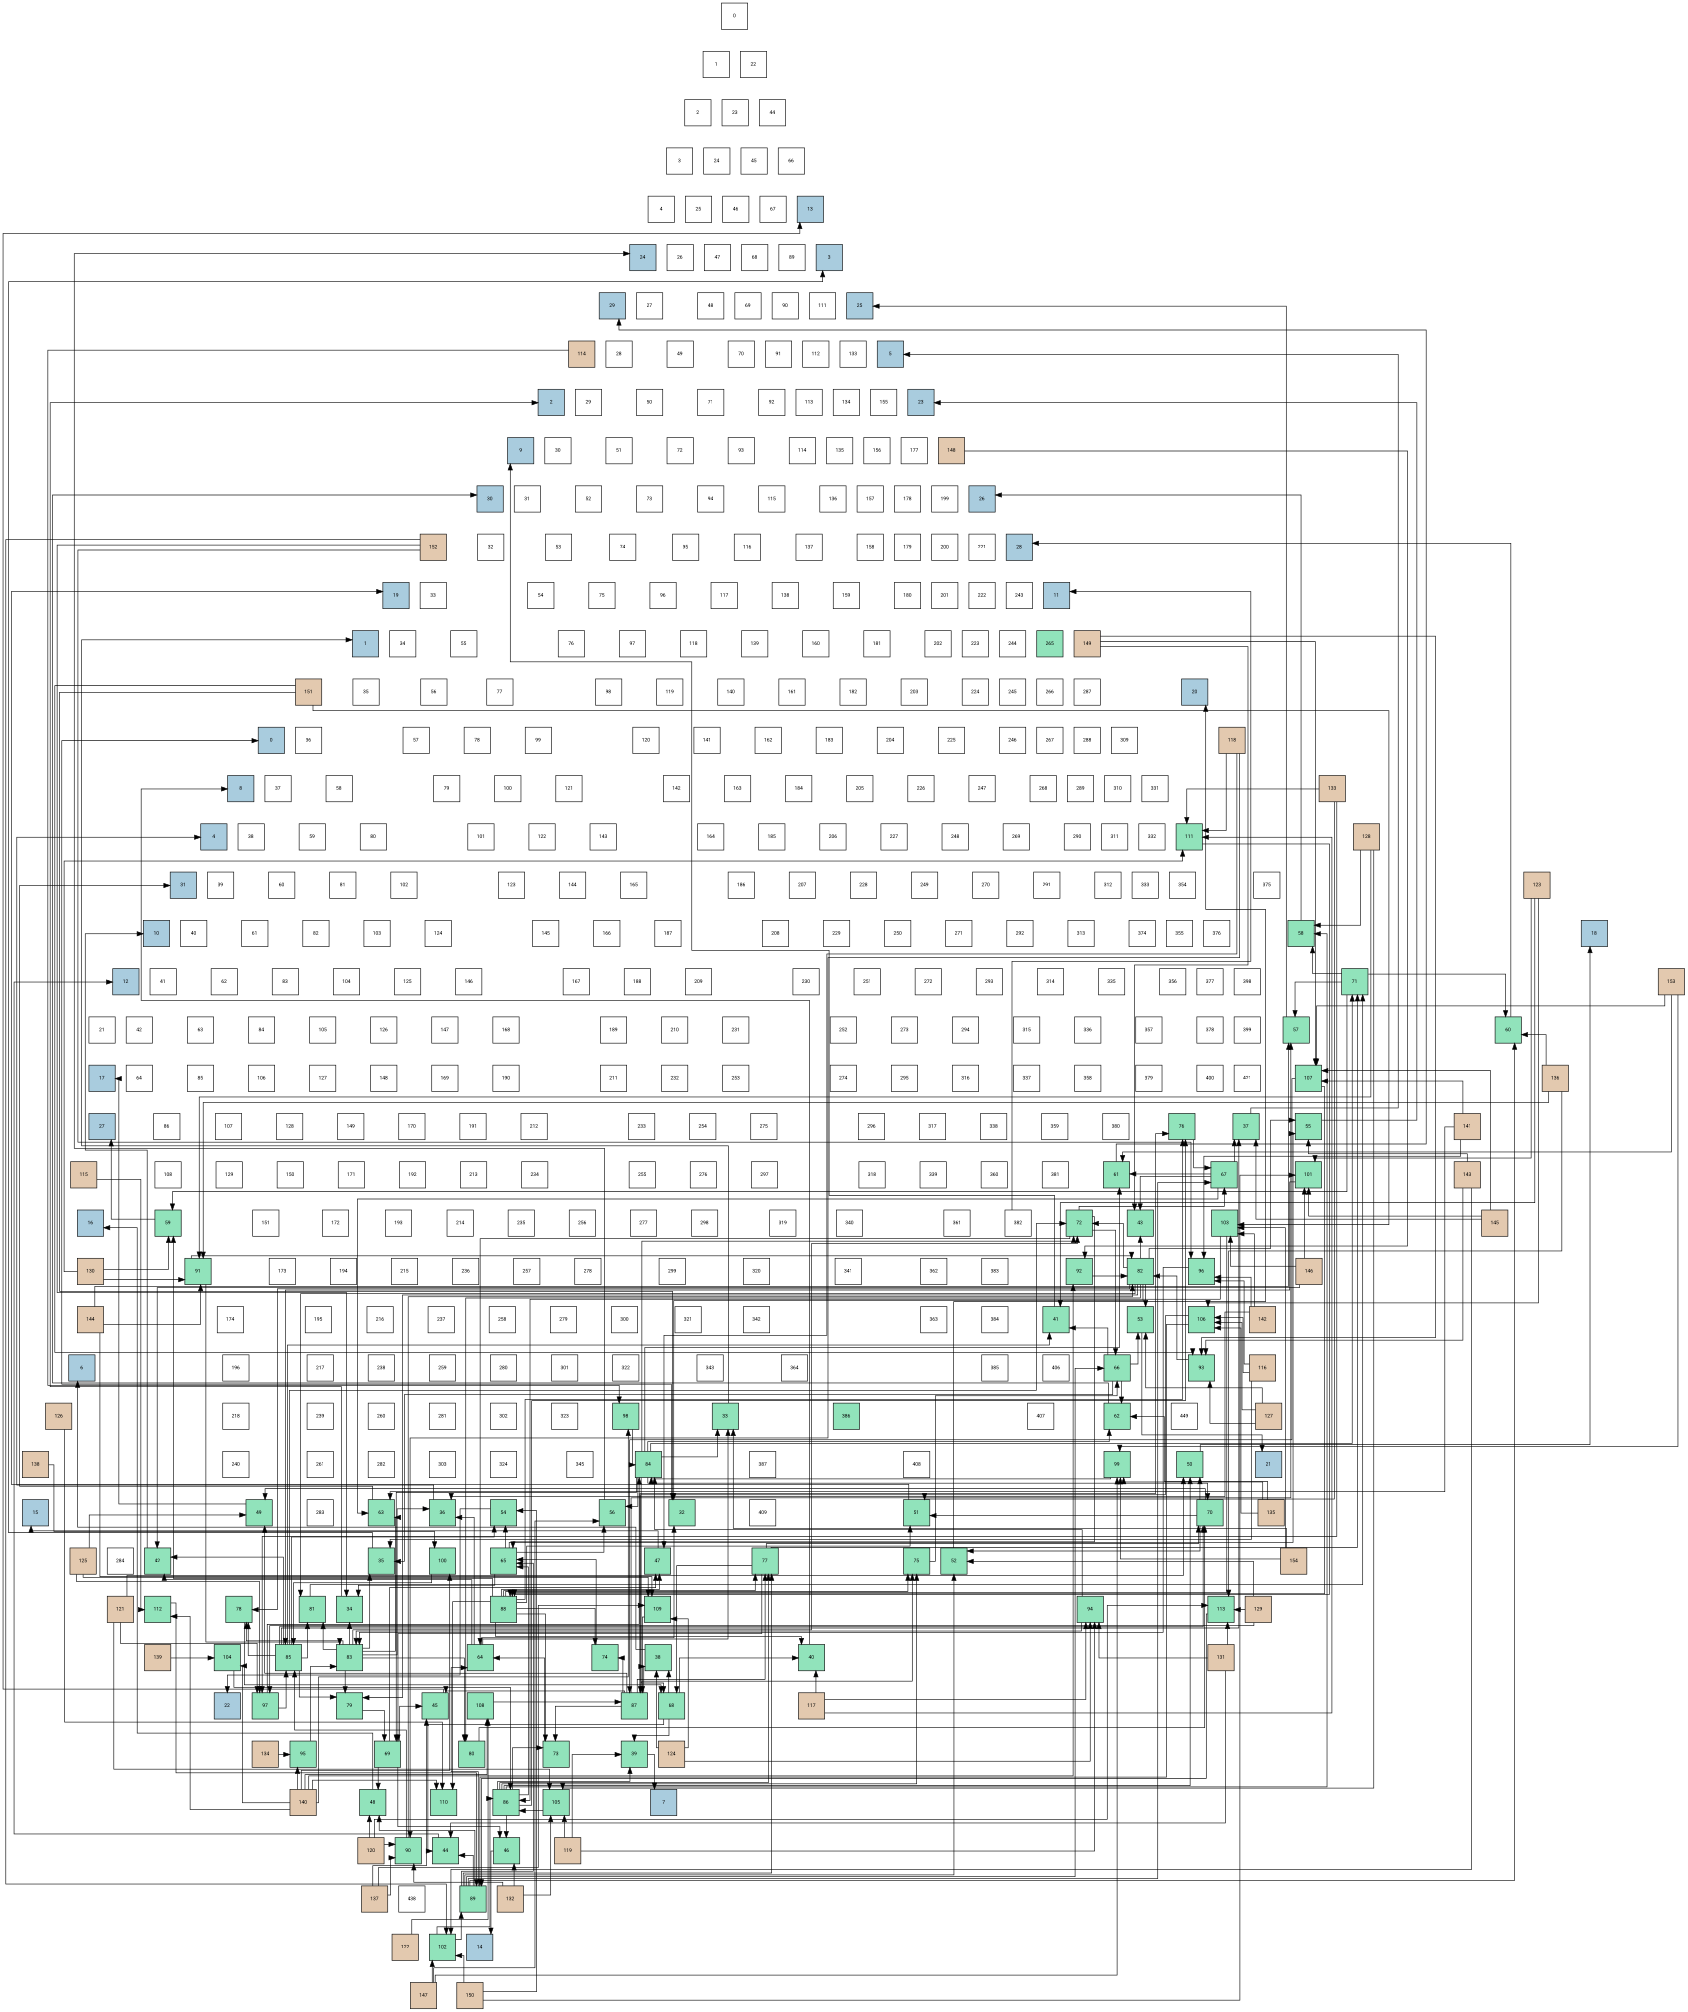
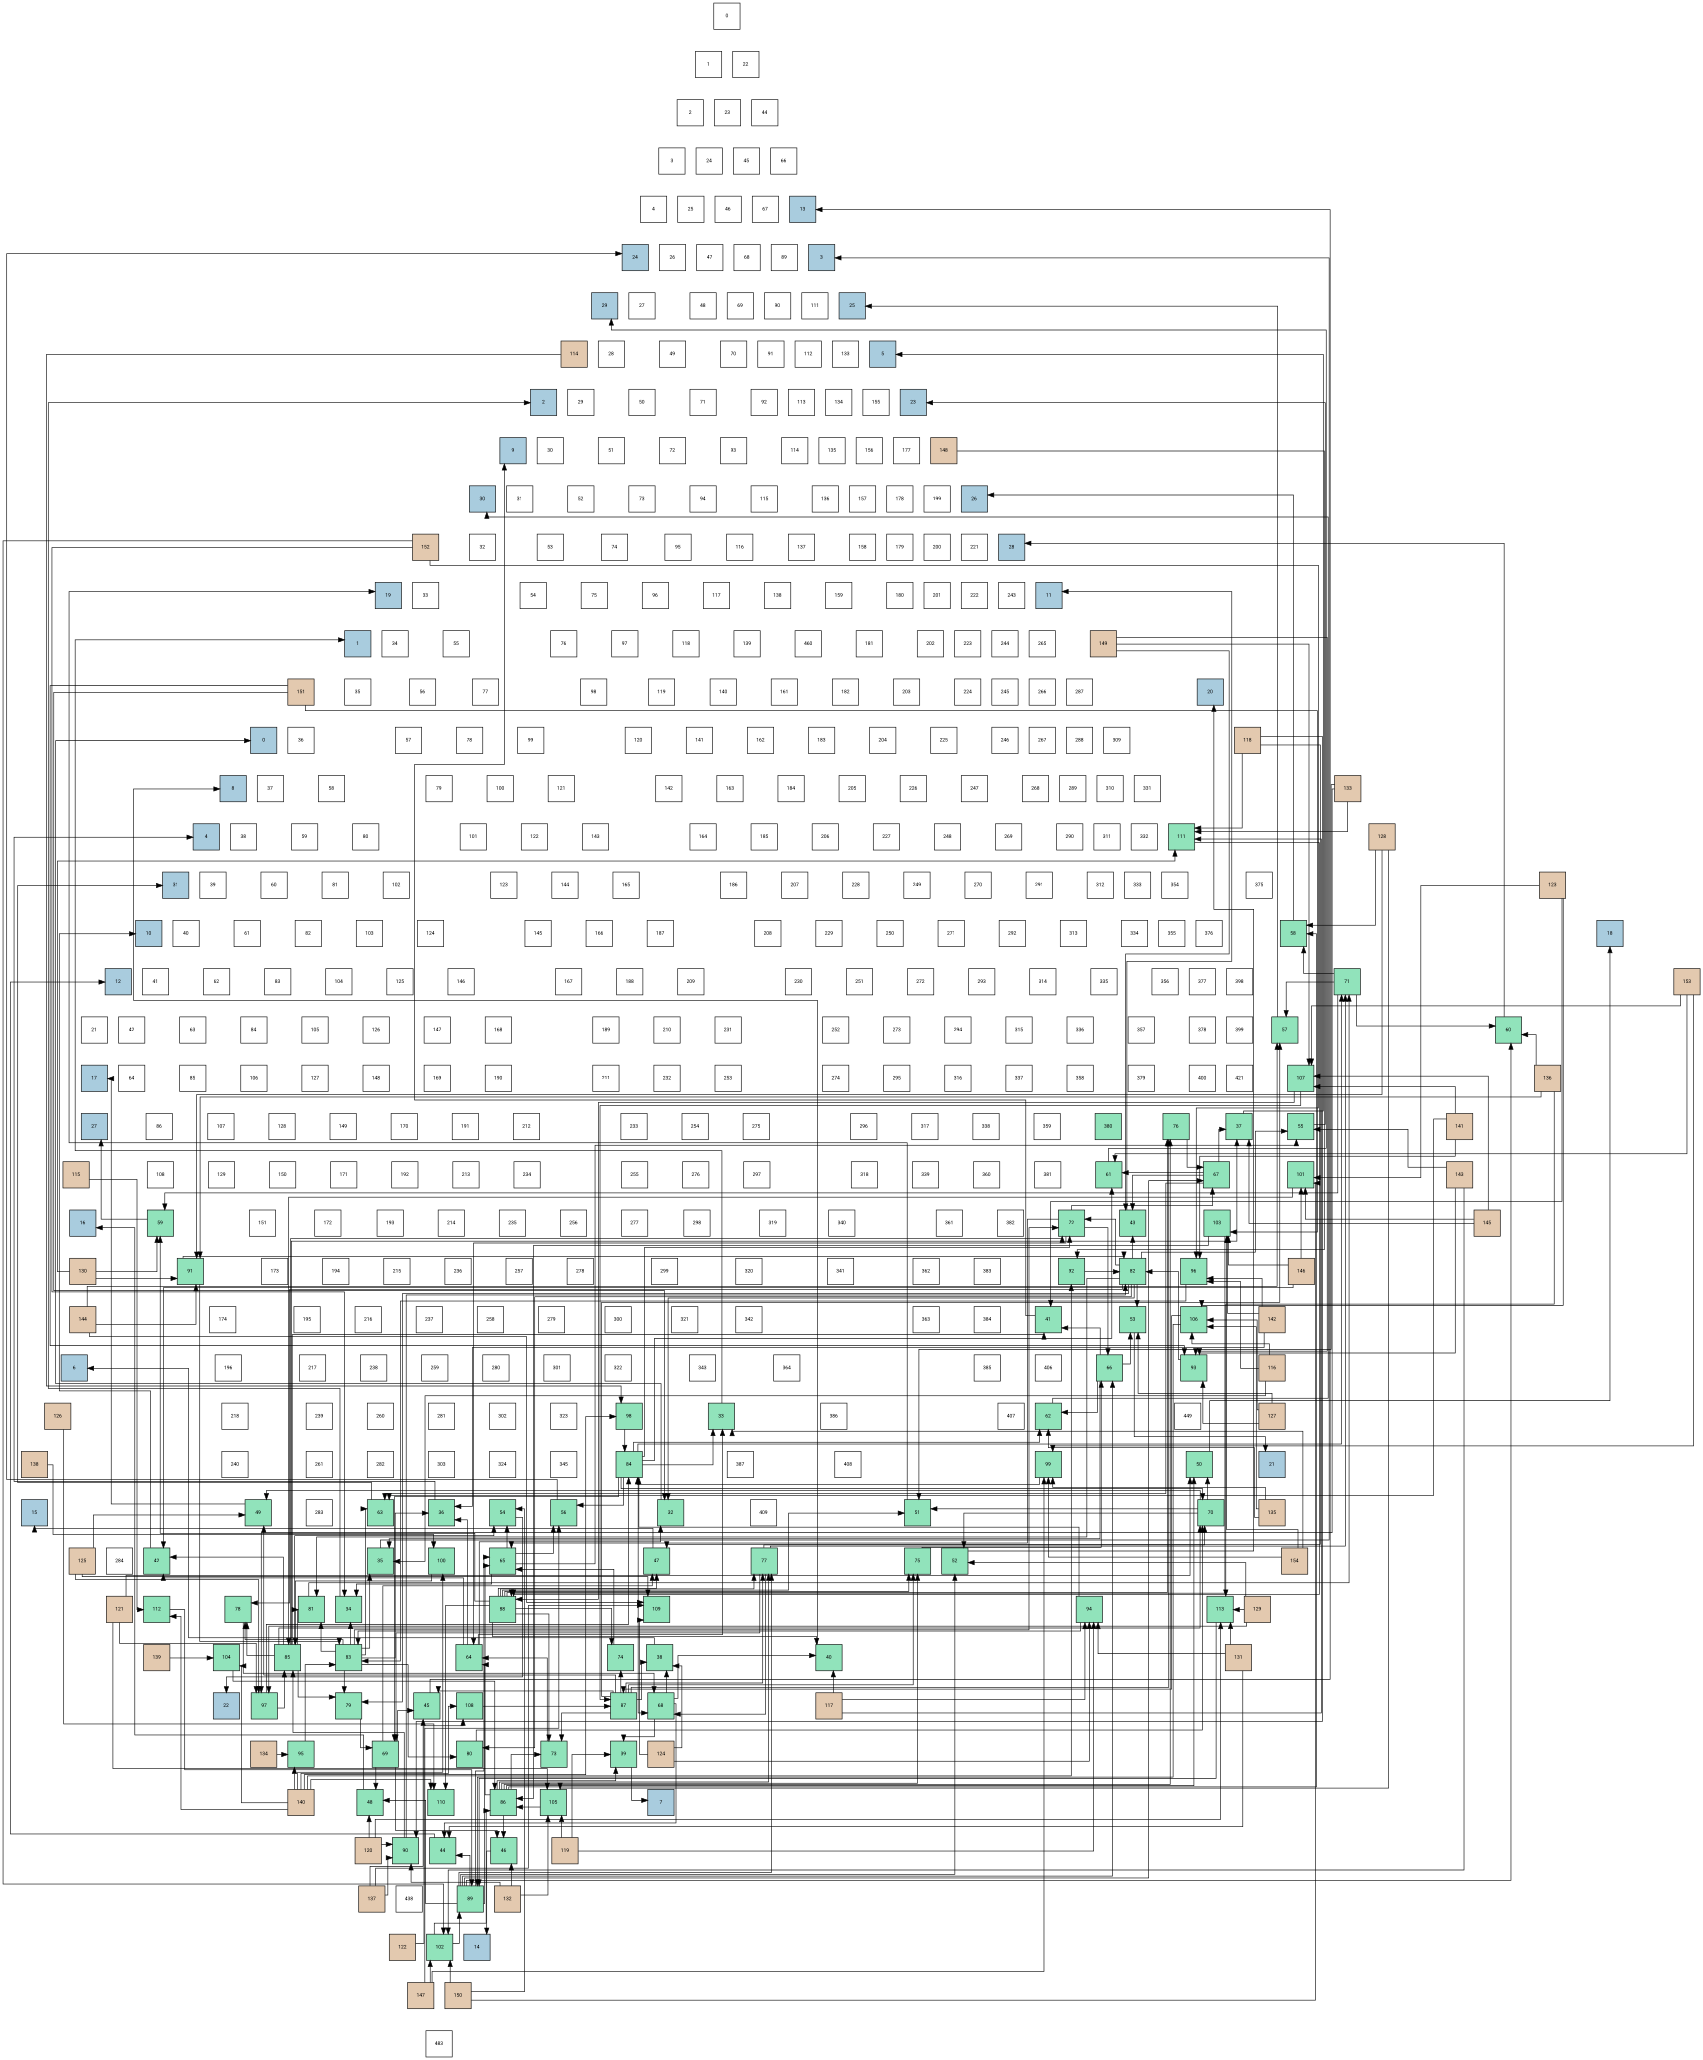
(816, 644) -> (808, 644)
(1050, 644) -> (1042, 644)
(1142, 933) -> (1135, 933)
(1150, 961) -> (1232, 960)
(1116, 1127) -> (1108, 1127)
(846, 1416) -> (834, 1416)
(642, 1651) -> none
none -> (439, 2044)
